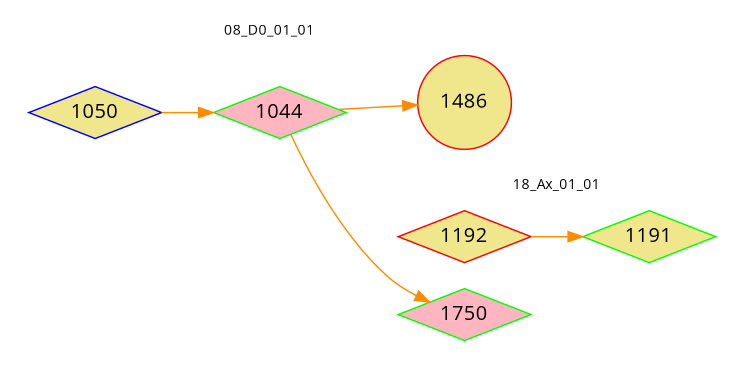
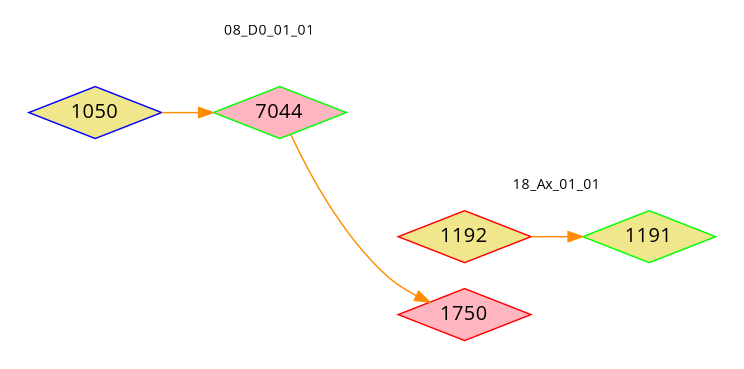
(465, 102) -> none
(280, 113) -> (280, 113)
(465, 315) -> (465, 315)
